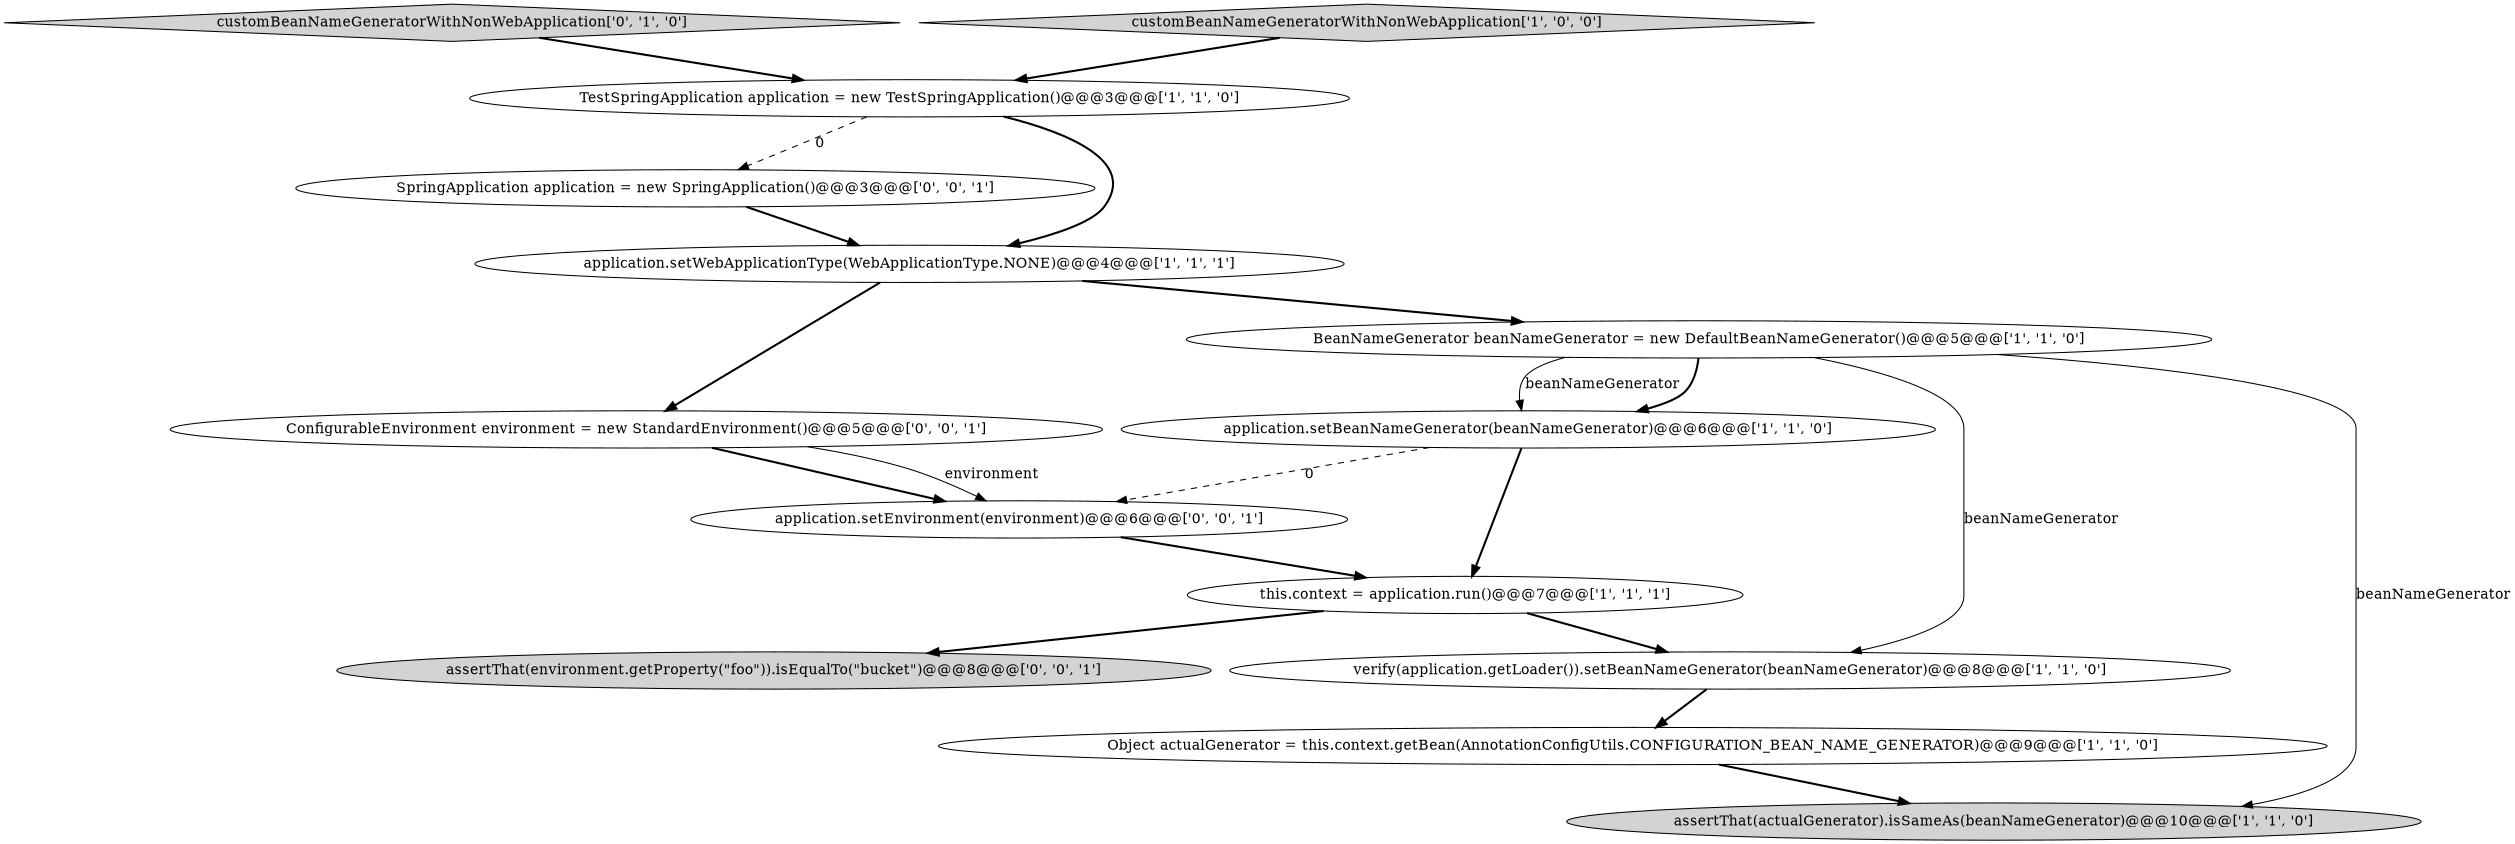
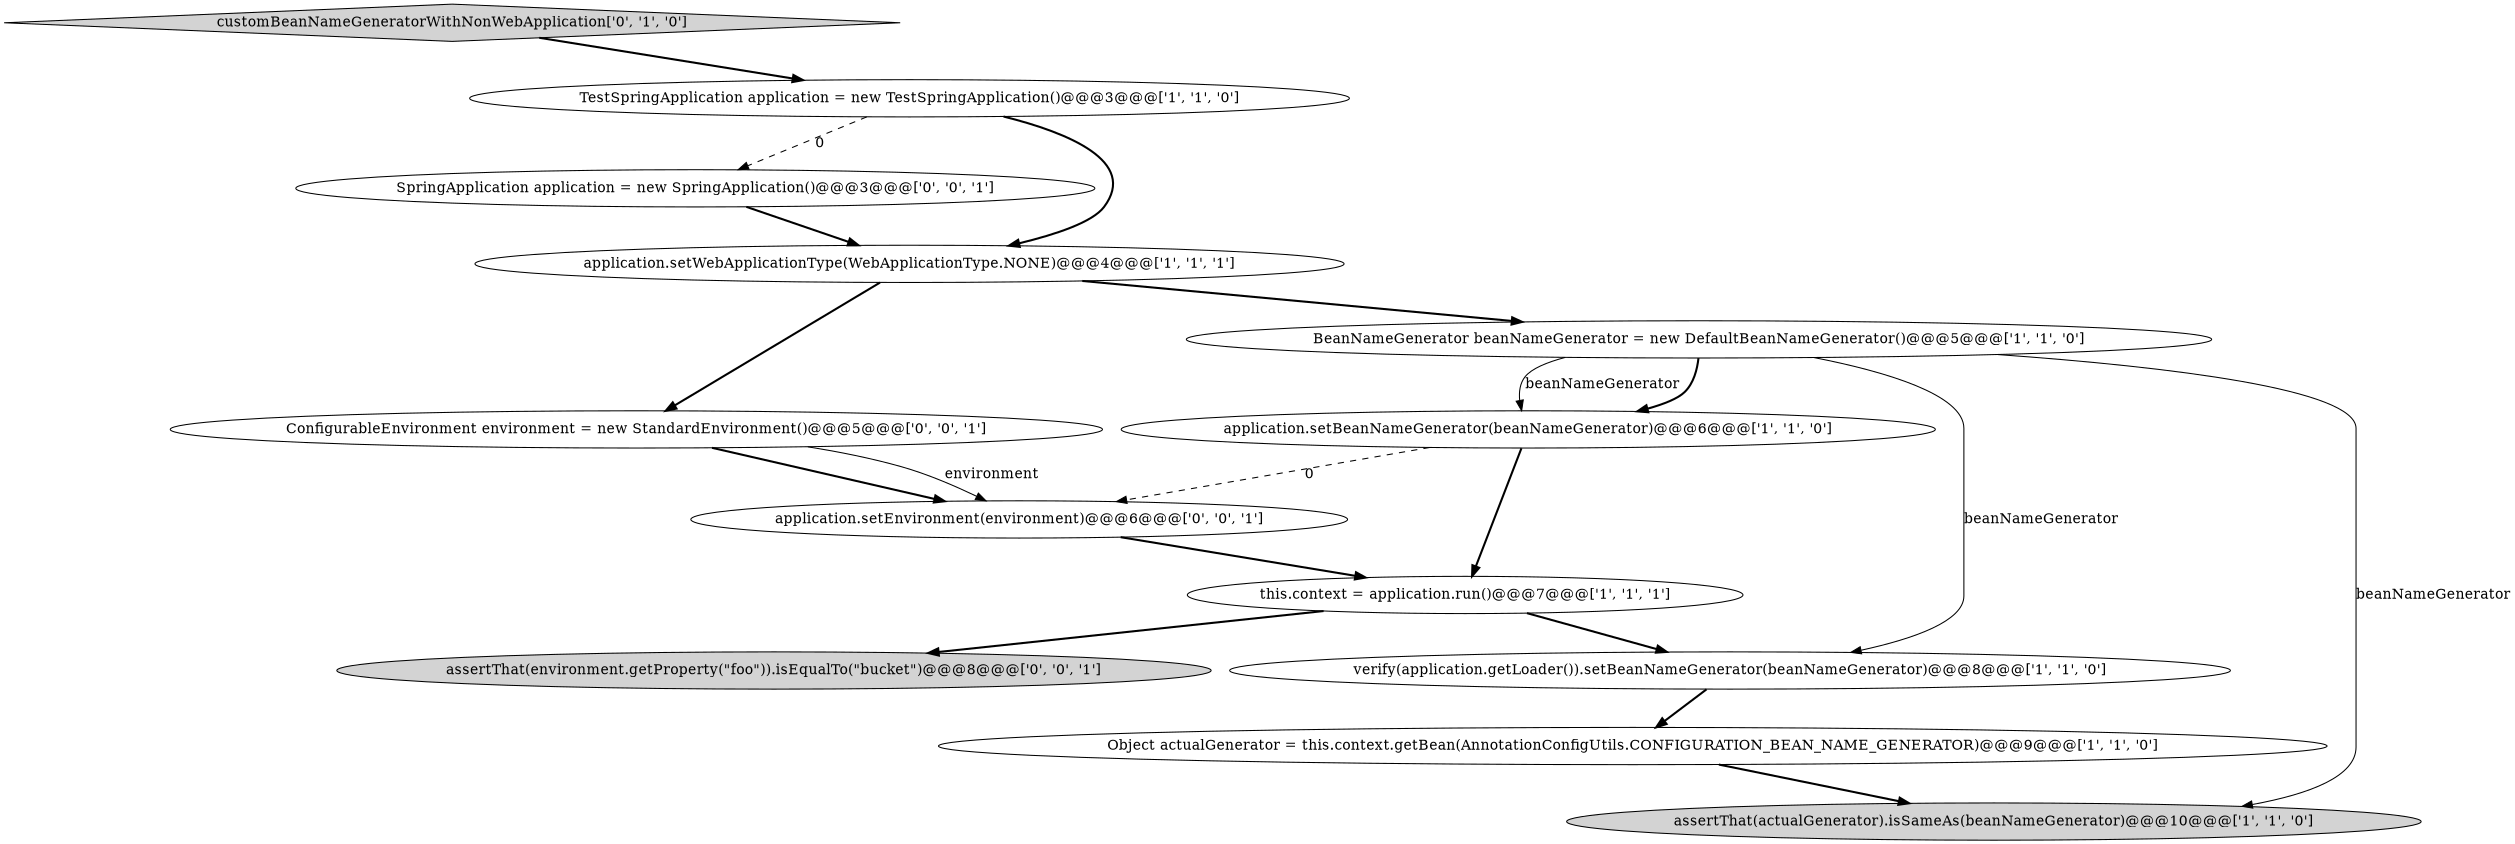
(1367, 23) -> none
